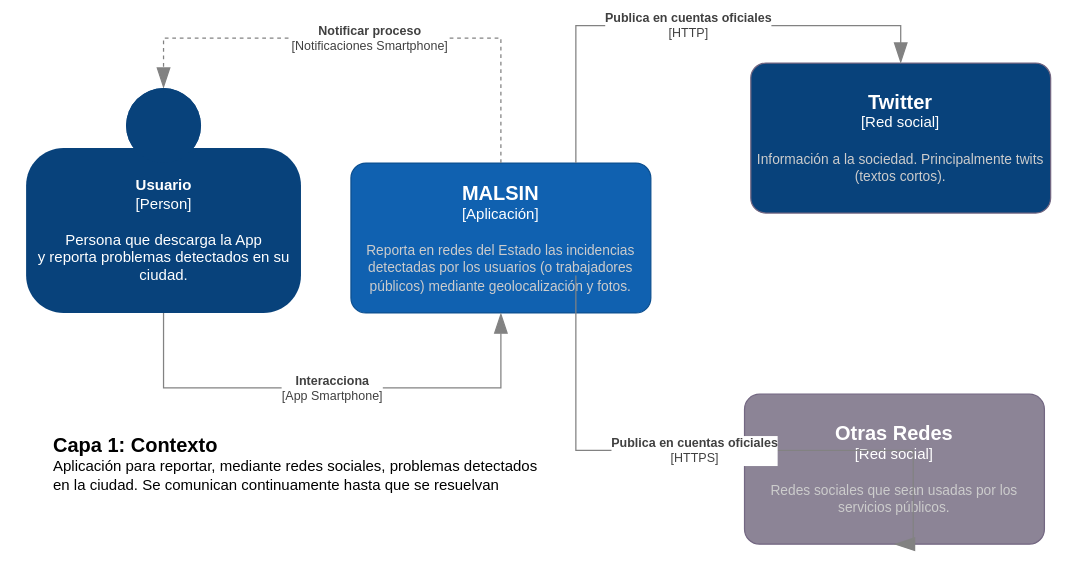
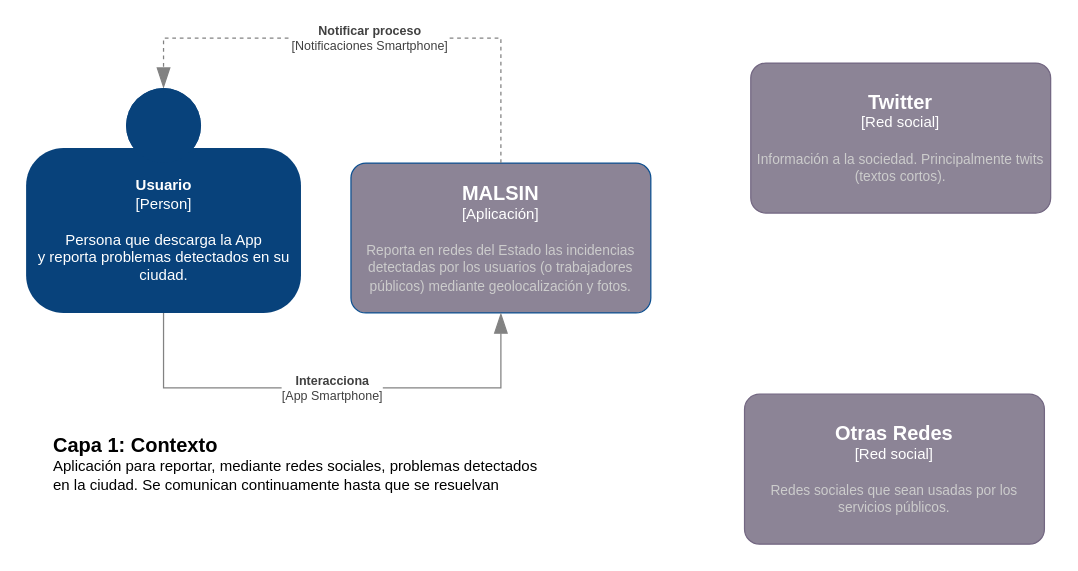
(576, 80) -> none
(901, 138) -> (901, 138)
(501, 238) -> (501, 238)
(576, 363) -> none
